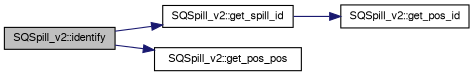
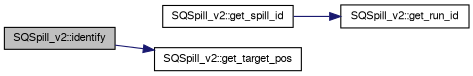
(405, 16) -> (405, 16)
(133, 29) -> none
(228, 59) -> (228, 59)
